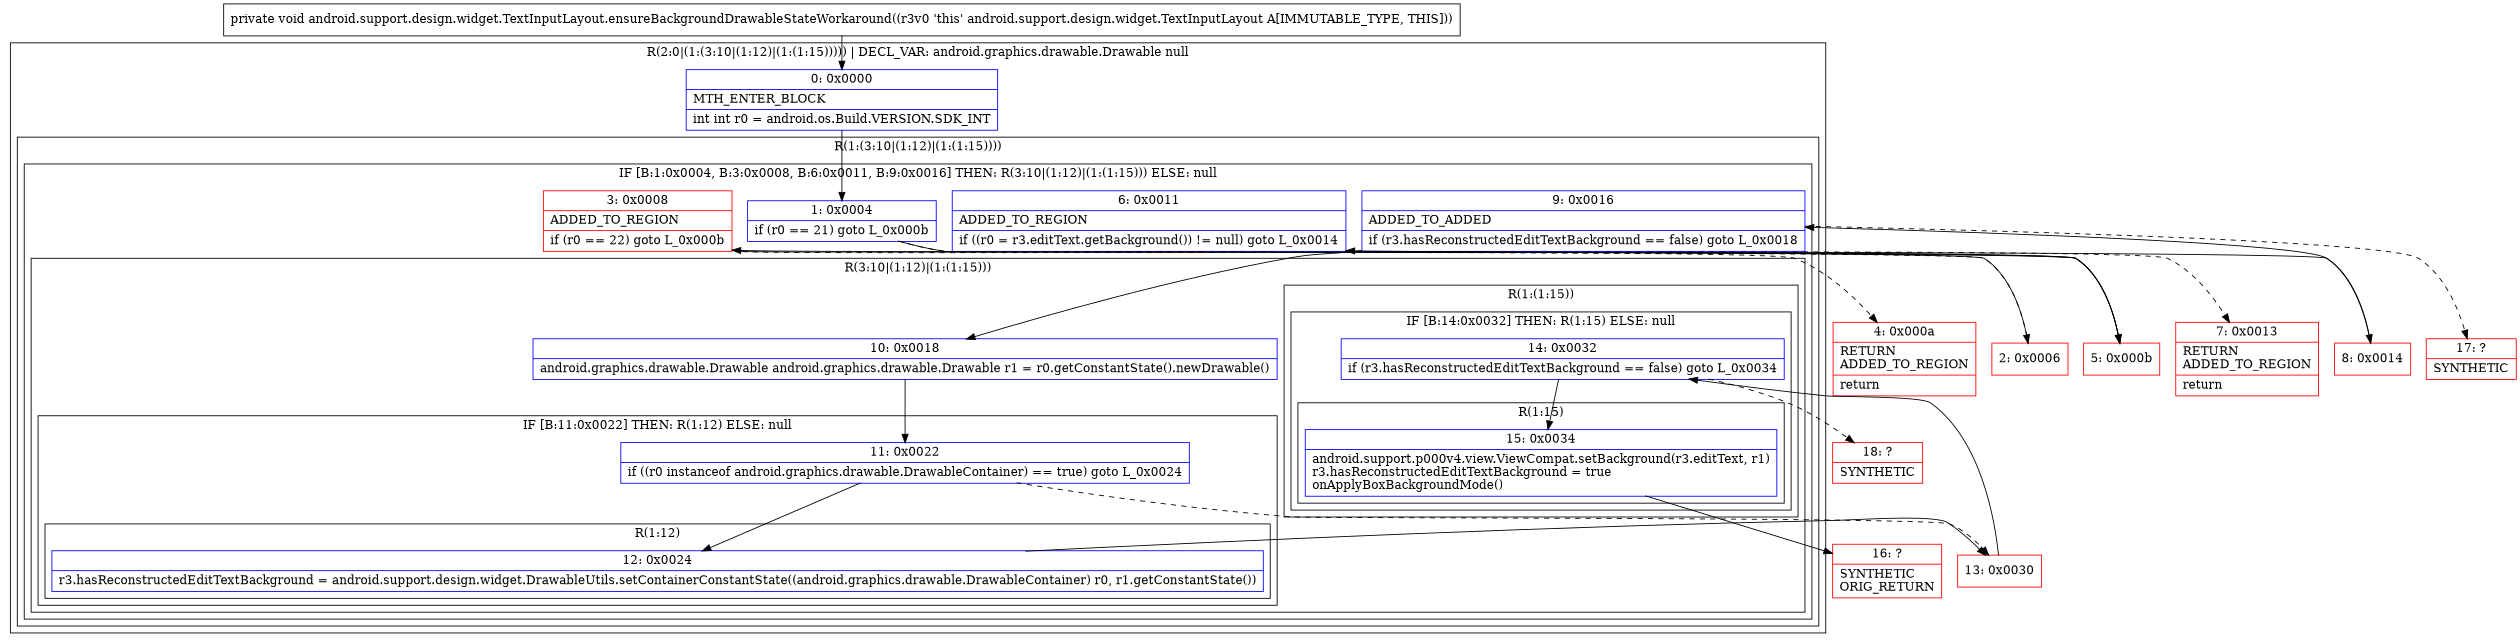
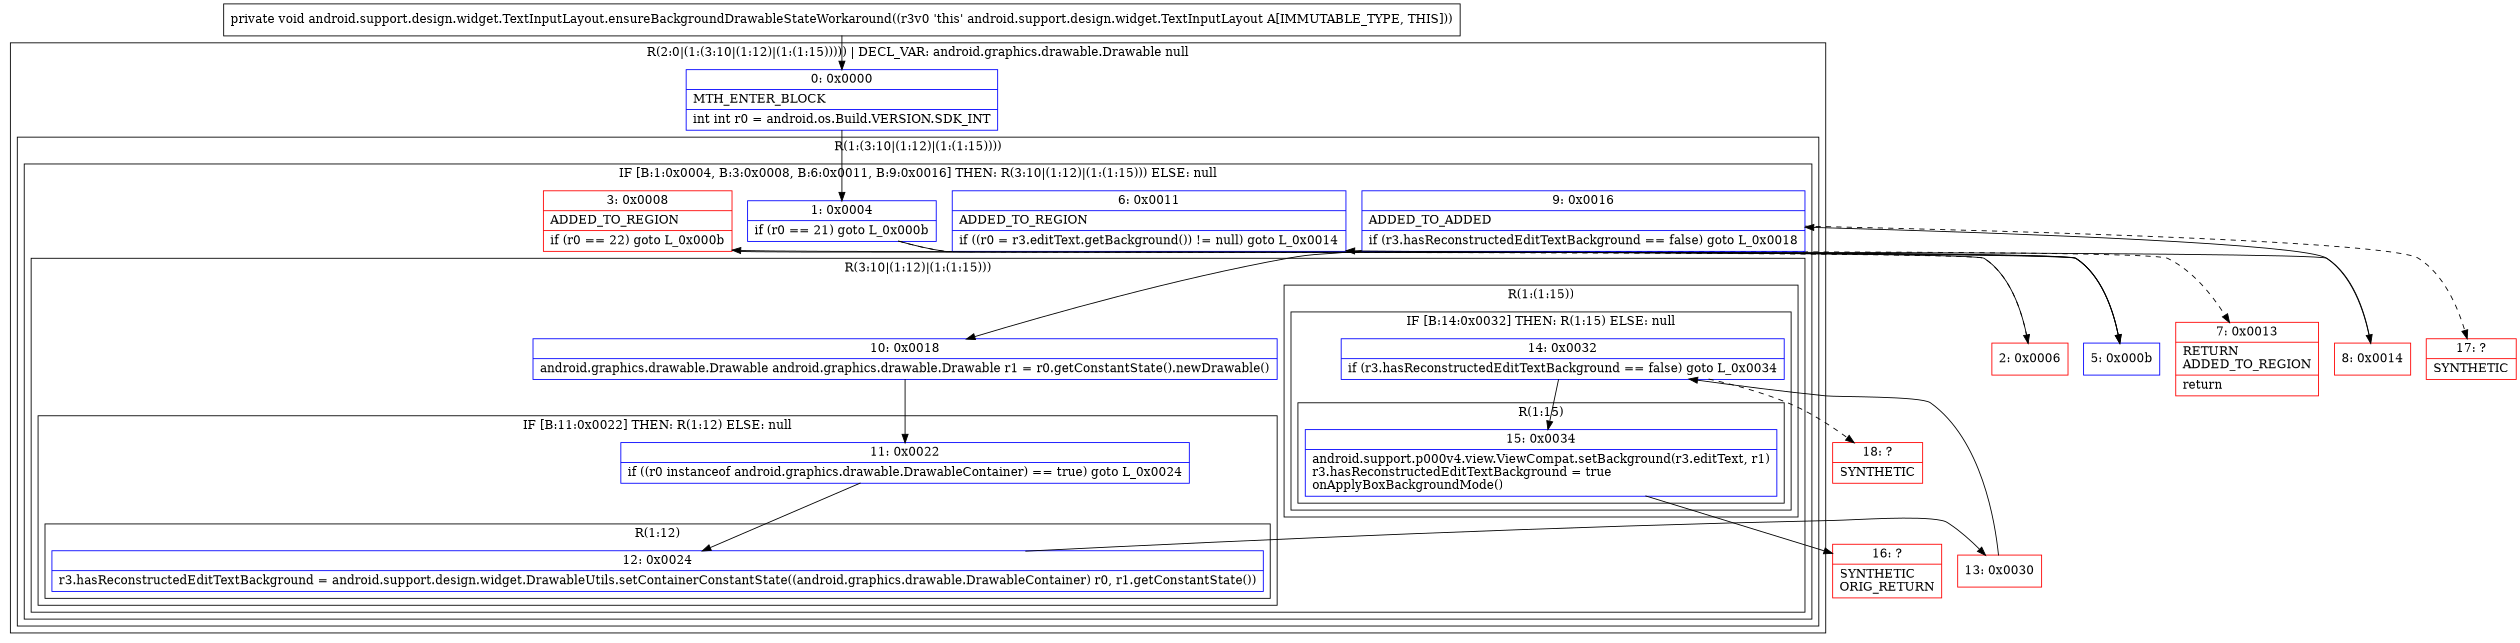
(1904, 359) -> none
(2122, 359) -> (2122, 359)
(1259, 514) -> none
